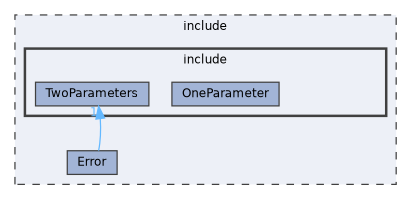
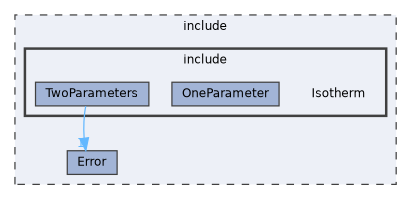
none -> (339, 94)
(100, 135) -> (84, 124)
